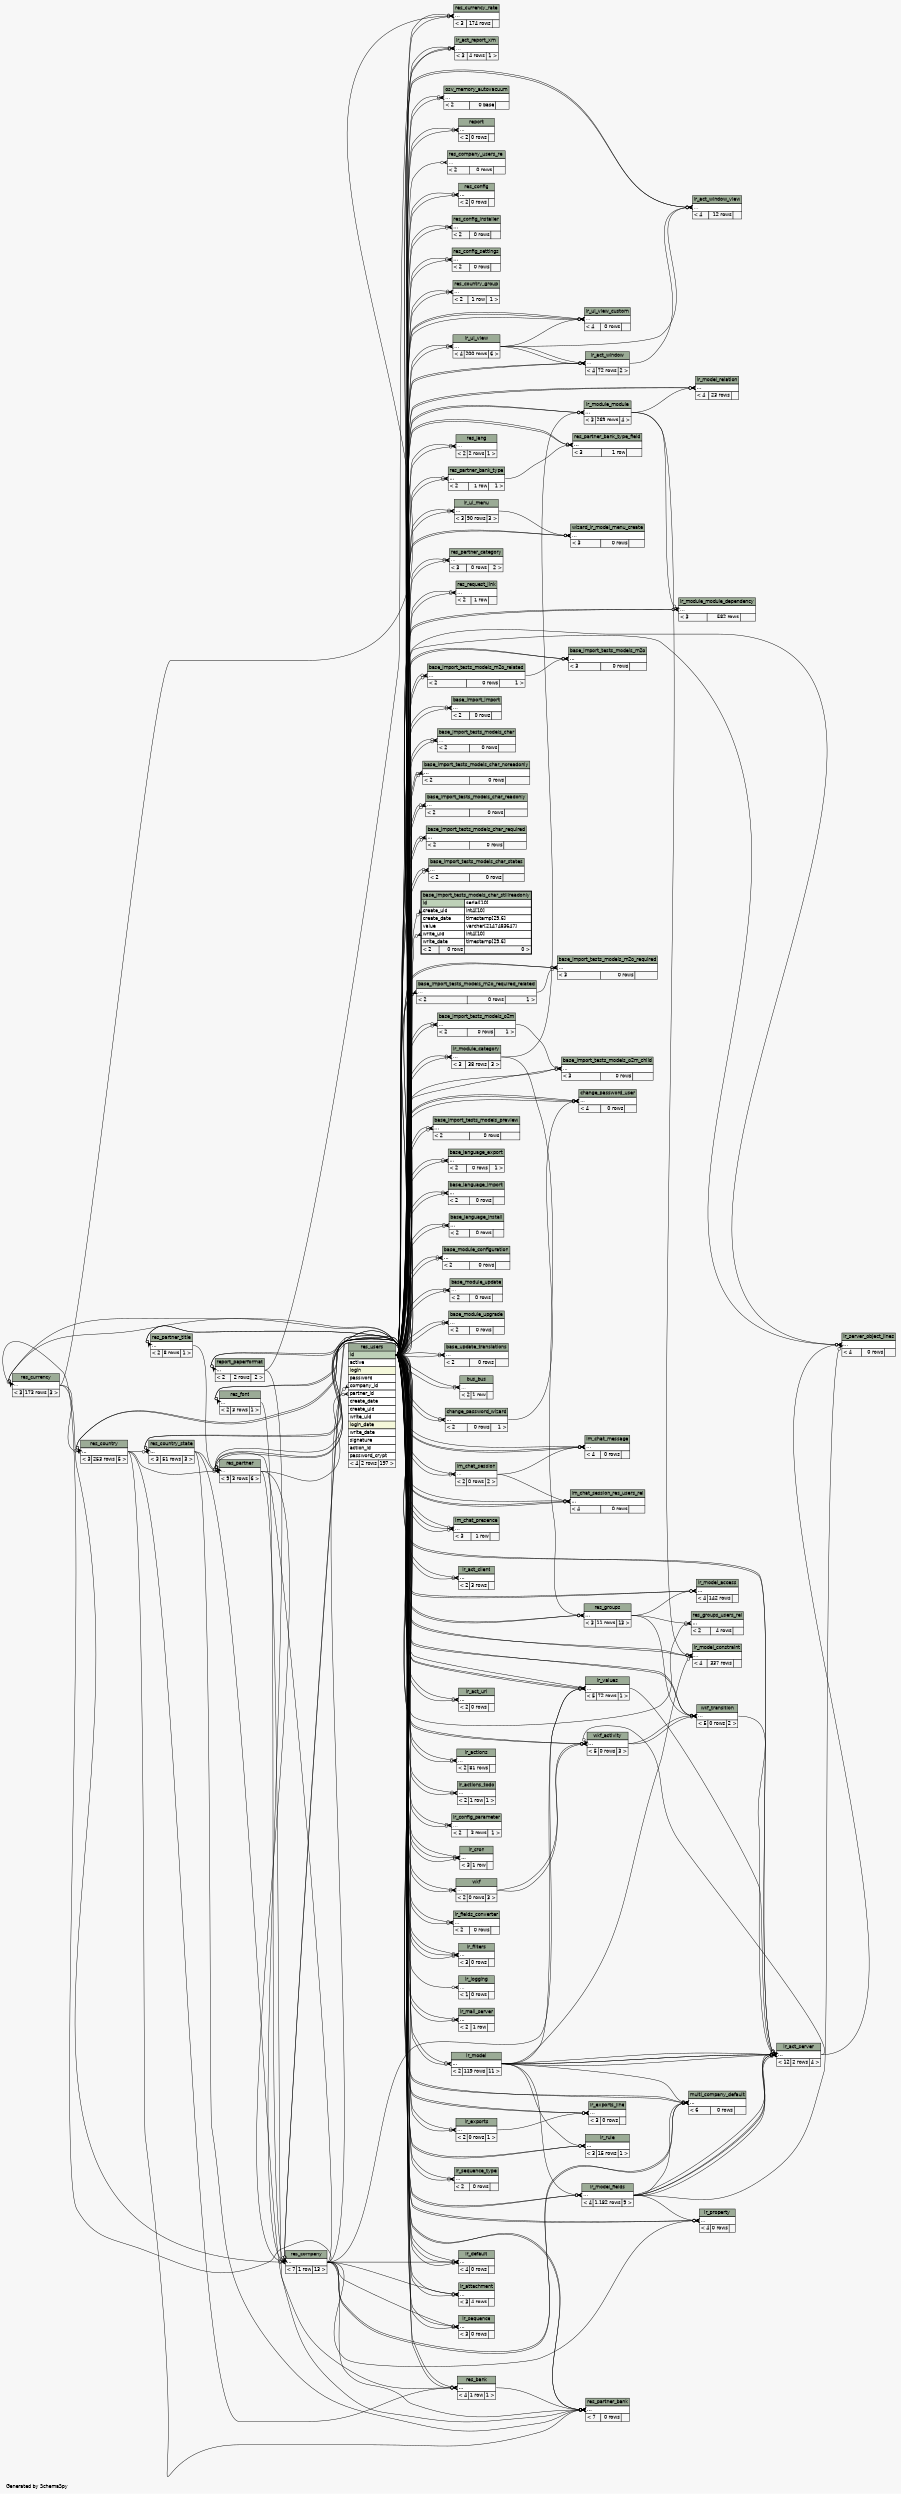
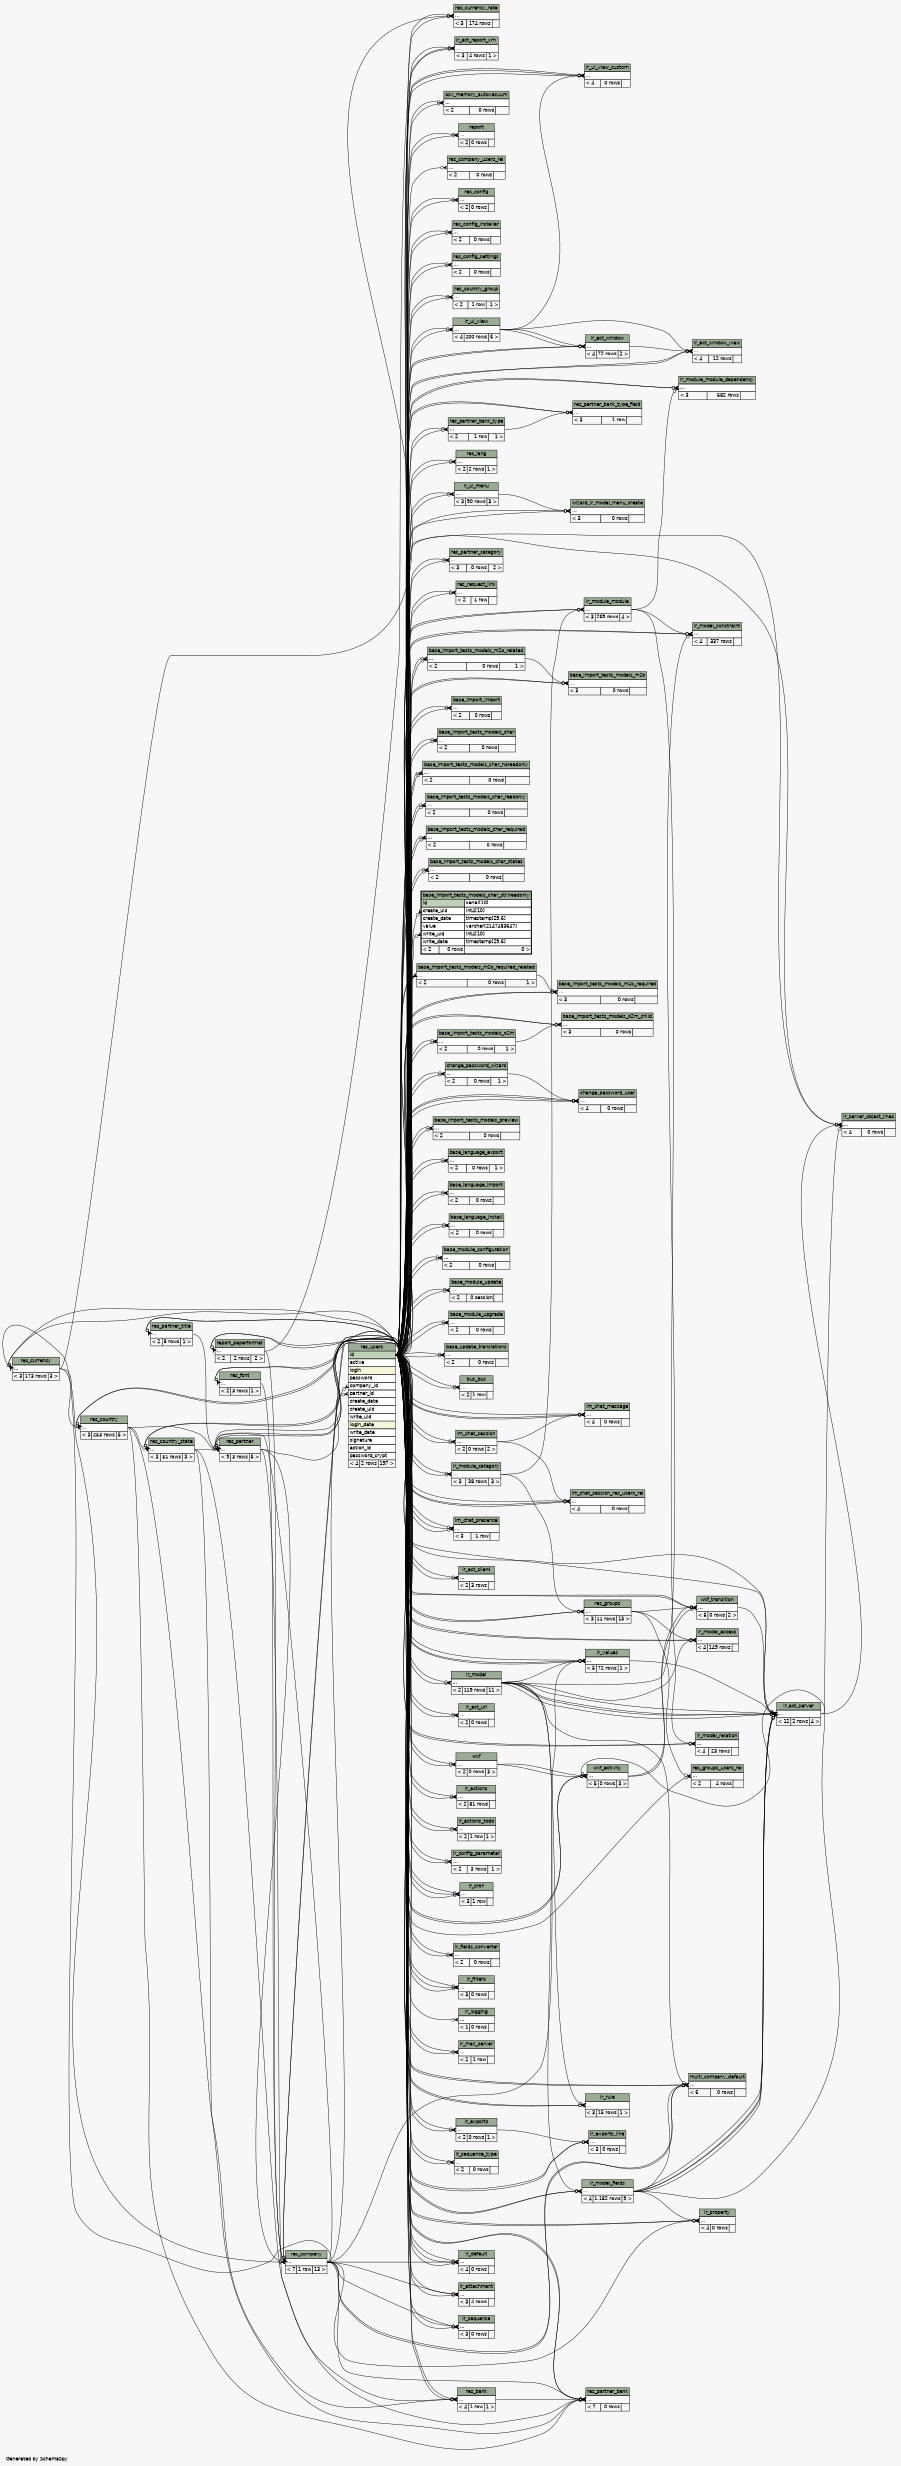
(486, 105) -> (486, 110)
(483, 1298) -> (481, 1298)
(720, 1598) -> (720, 1648)
none -> (610, 1700)
